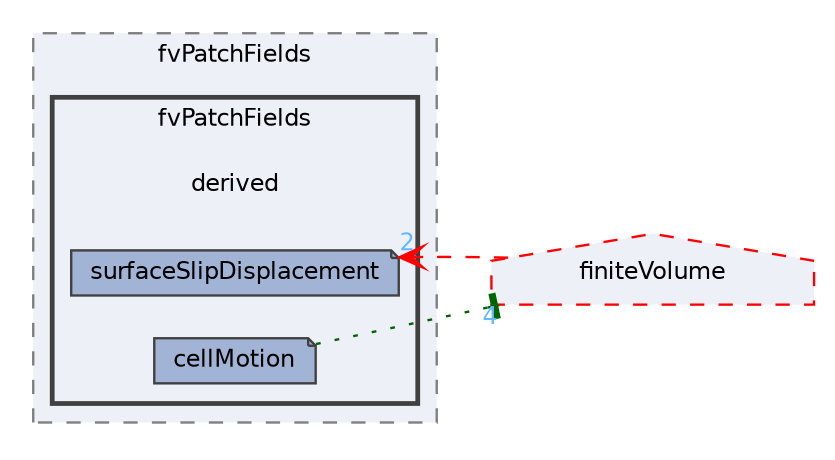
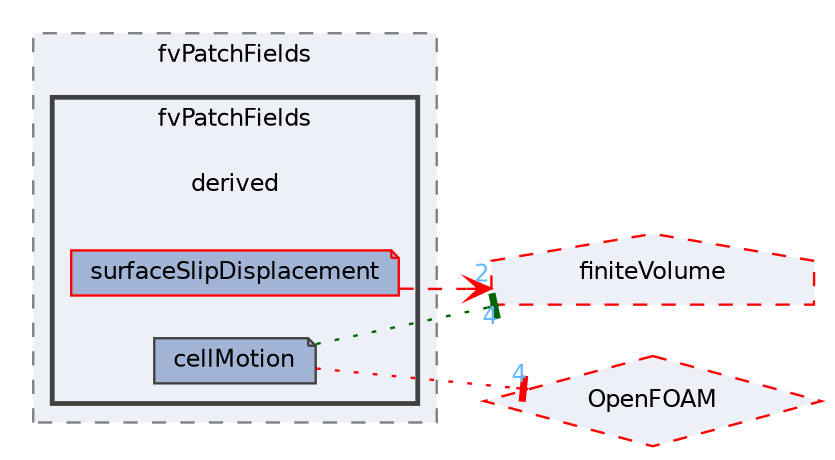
(466, 257) -> (433, 289)
(235, 273) -> (235, 273)
none -> (653, 401)
